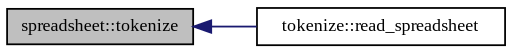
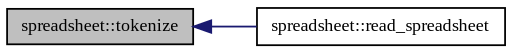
(381, 27) -> (381, 27)
